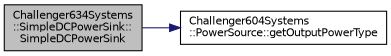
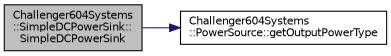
(73, 28) -> (73, 28)
